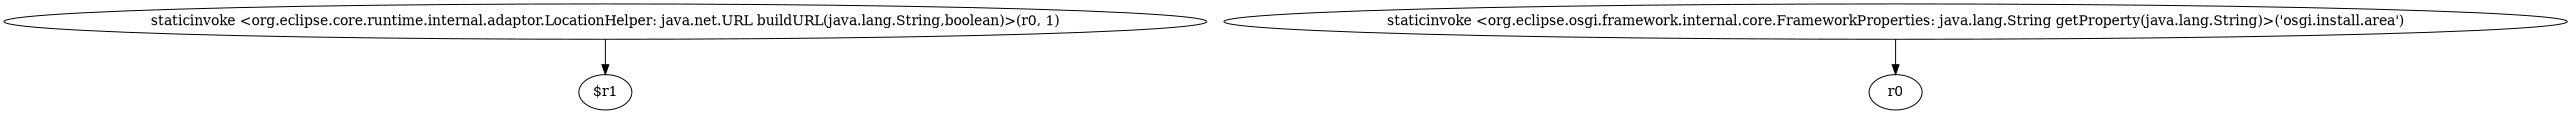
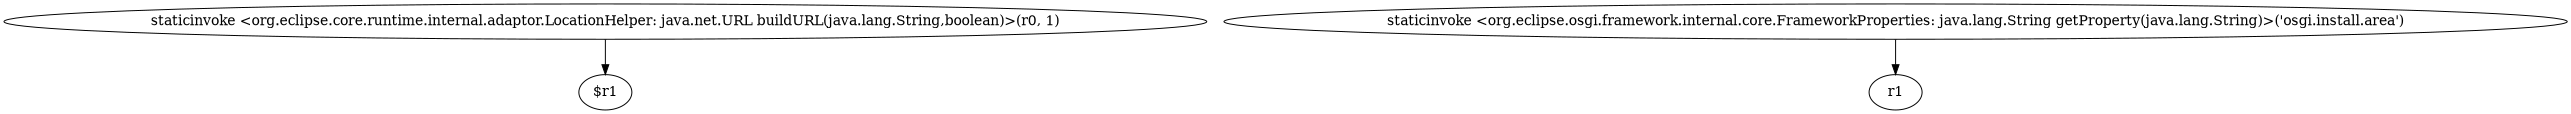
(1896, 92) -> (1896, 92)
